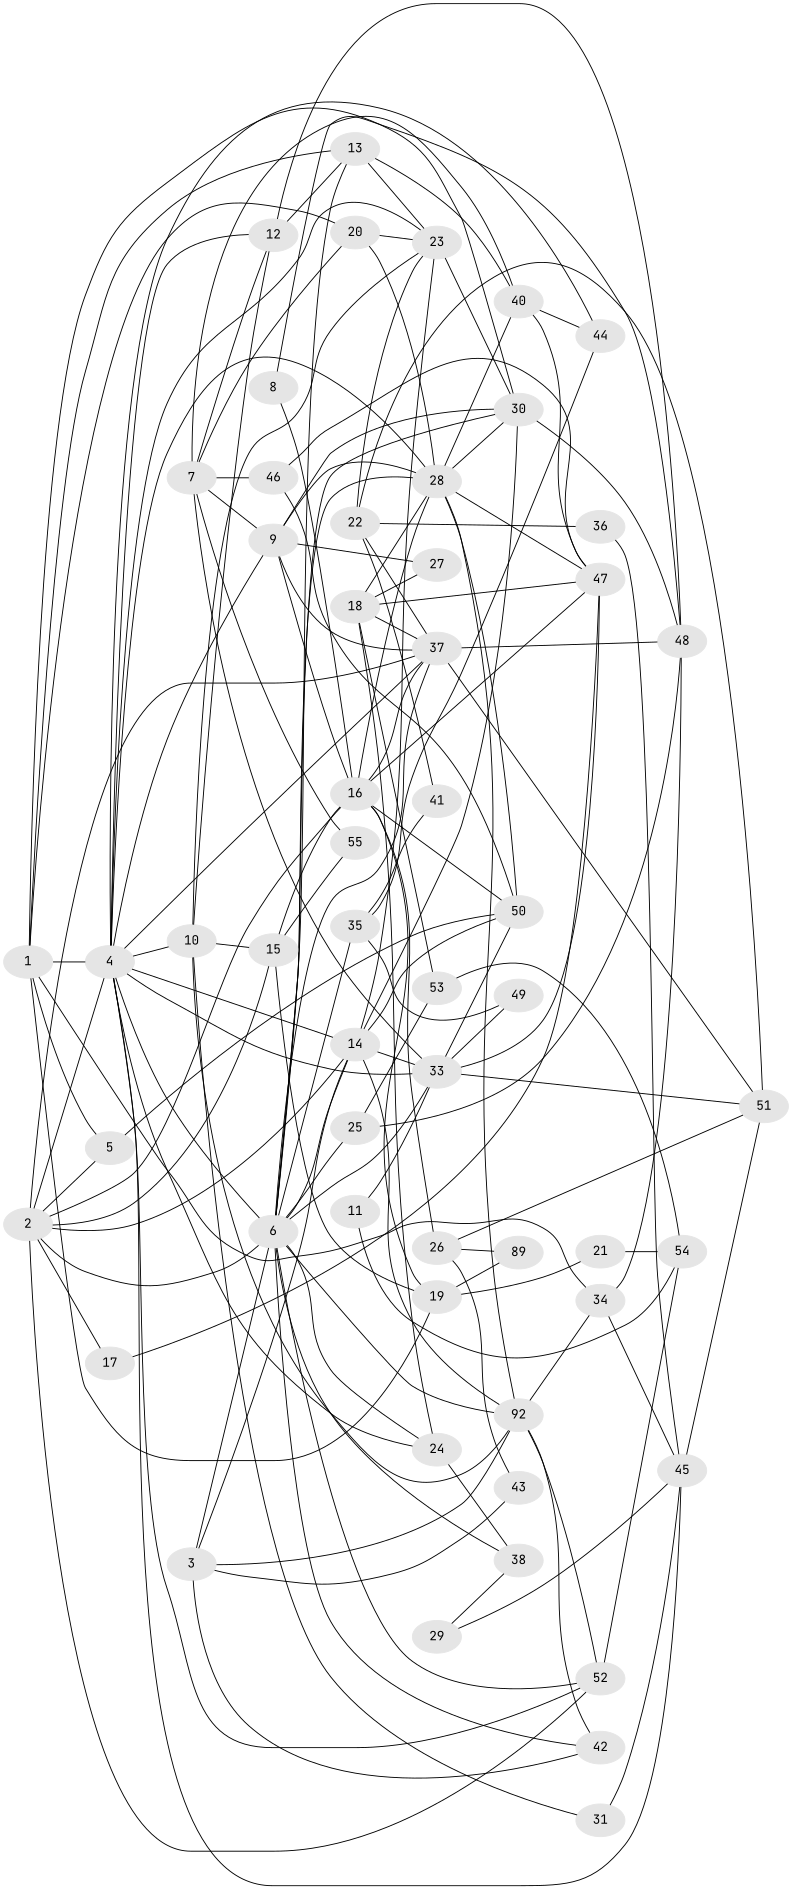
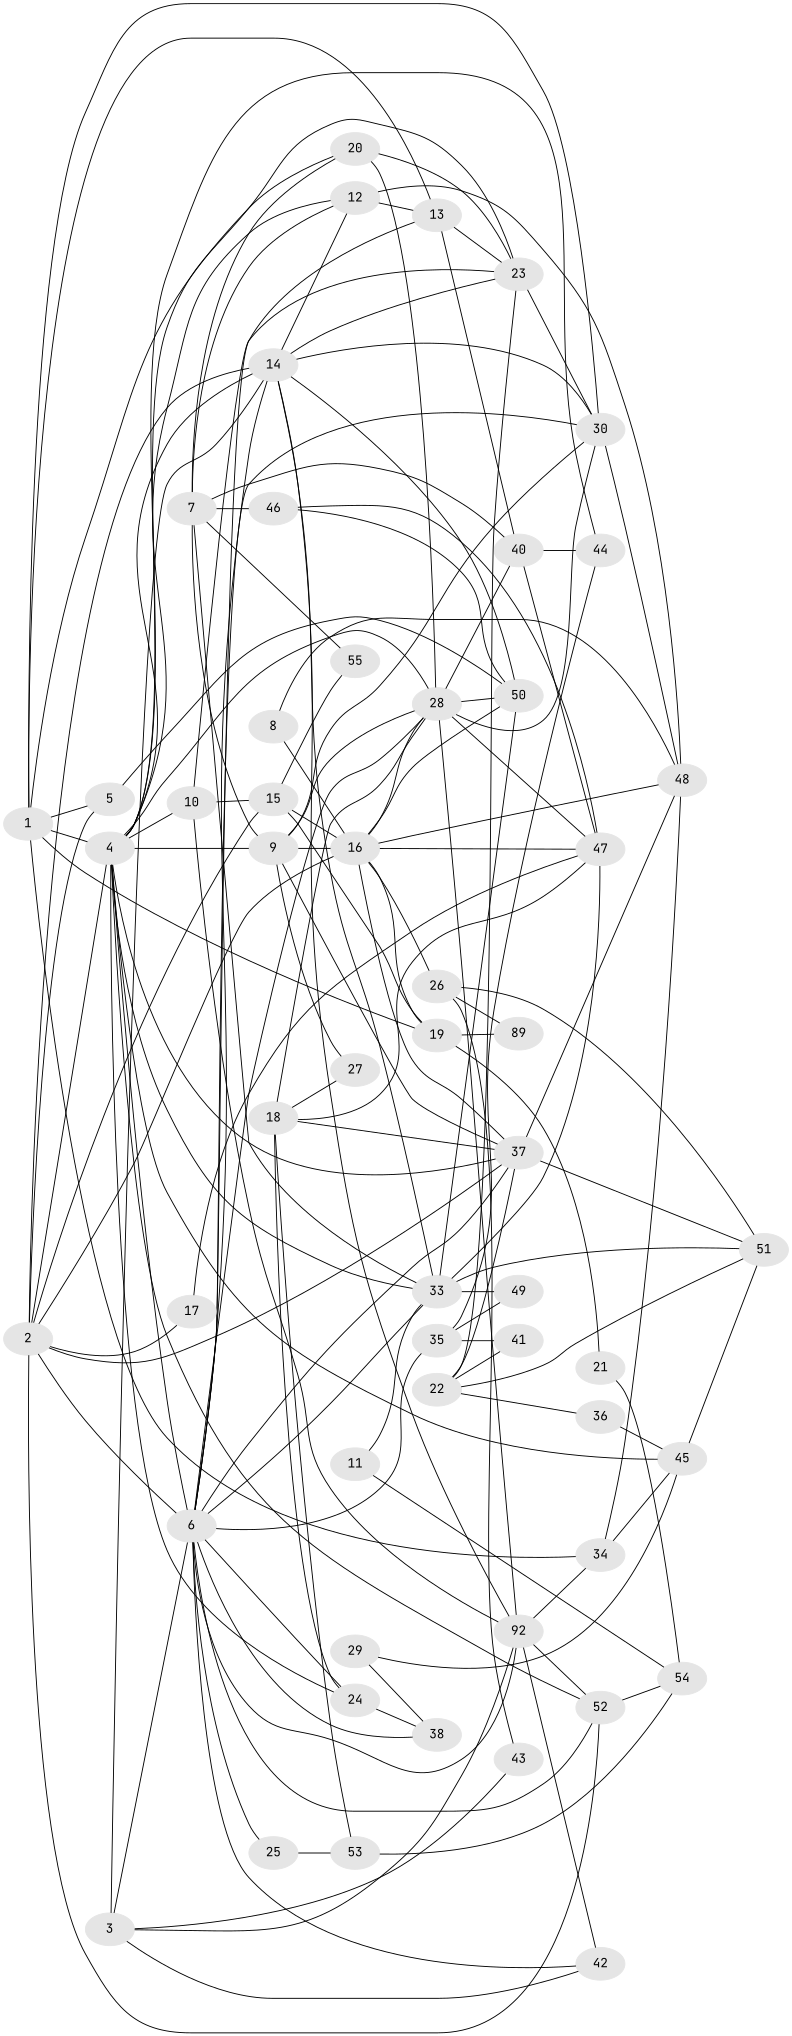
(221, 604) -> (314, 282)
(610, 953) -> (518, 813)
(600, 1820) -> none
